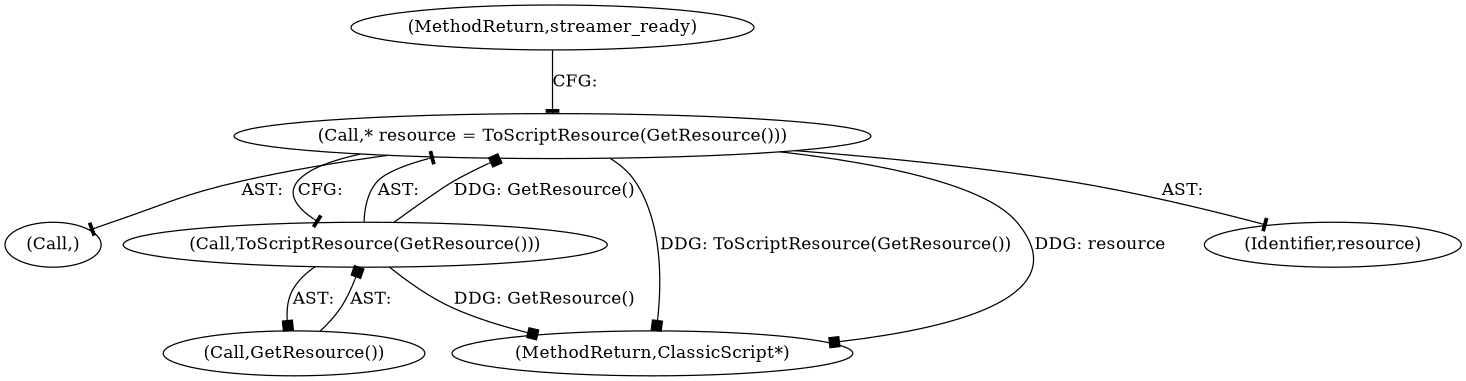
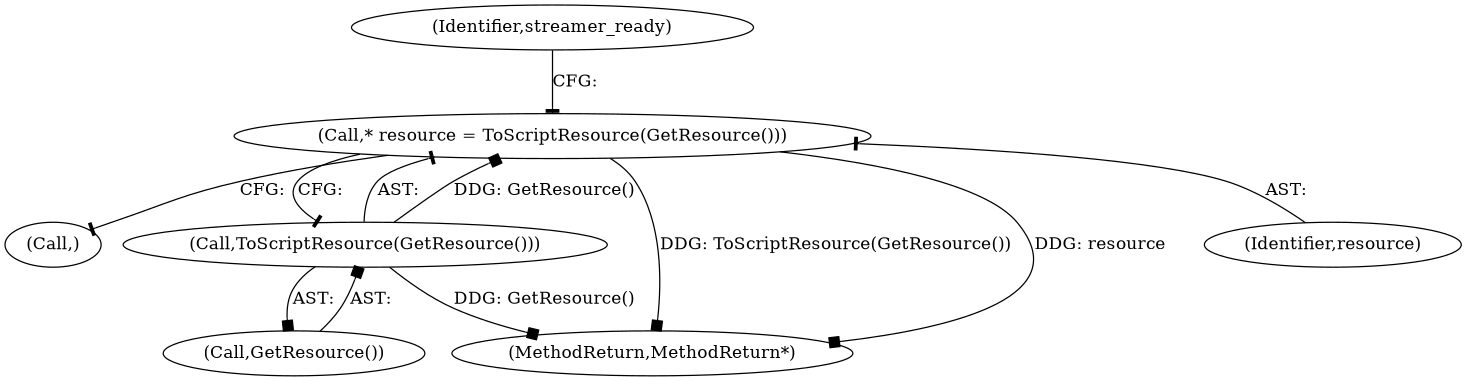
(553, 27) -> (553, 27)
(1030, 176) -> (1089, 159)
(265, 190) -> (265, 190)
(652, 353) -> (652, 353)
